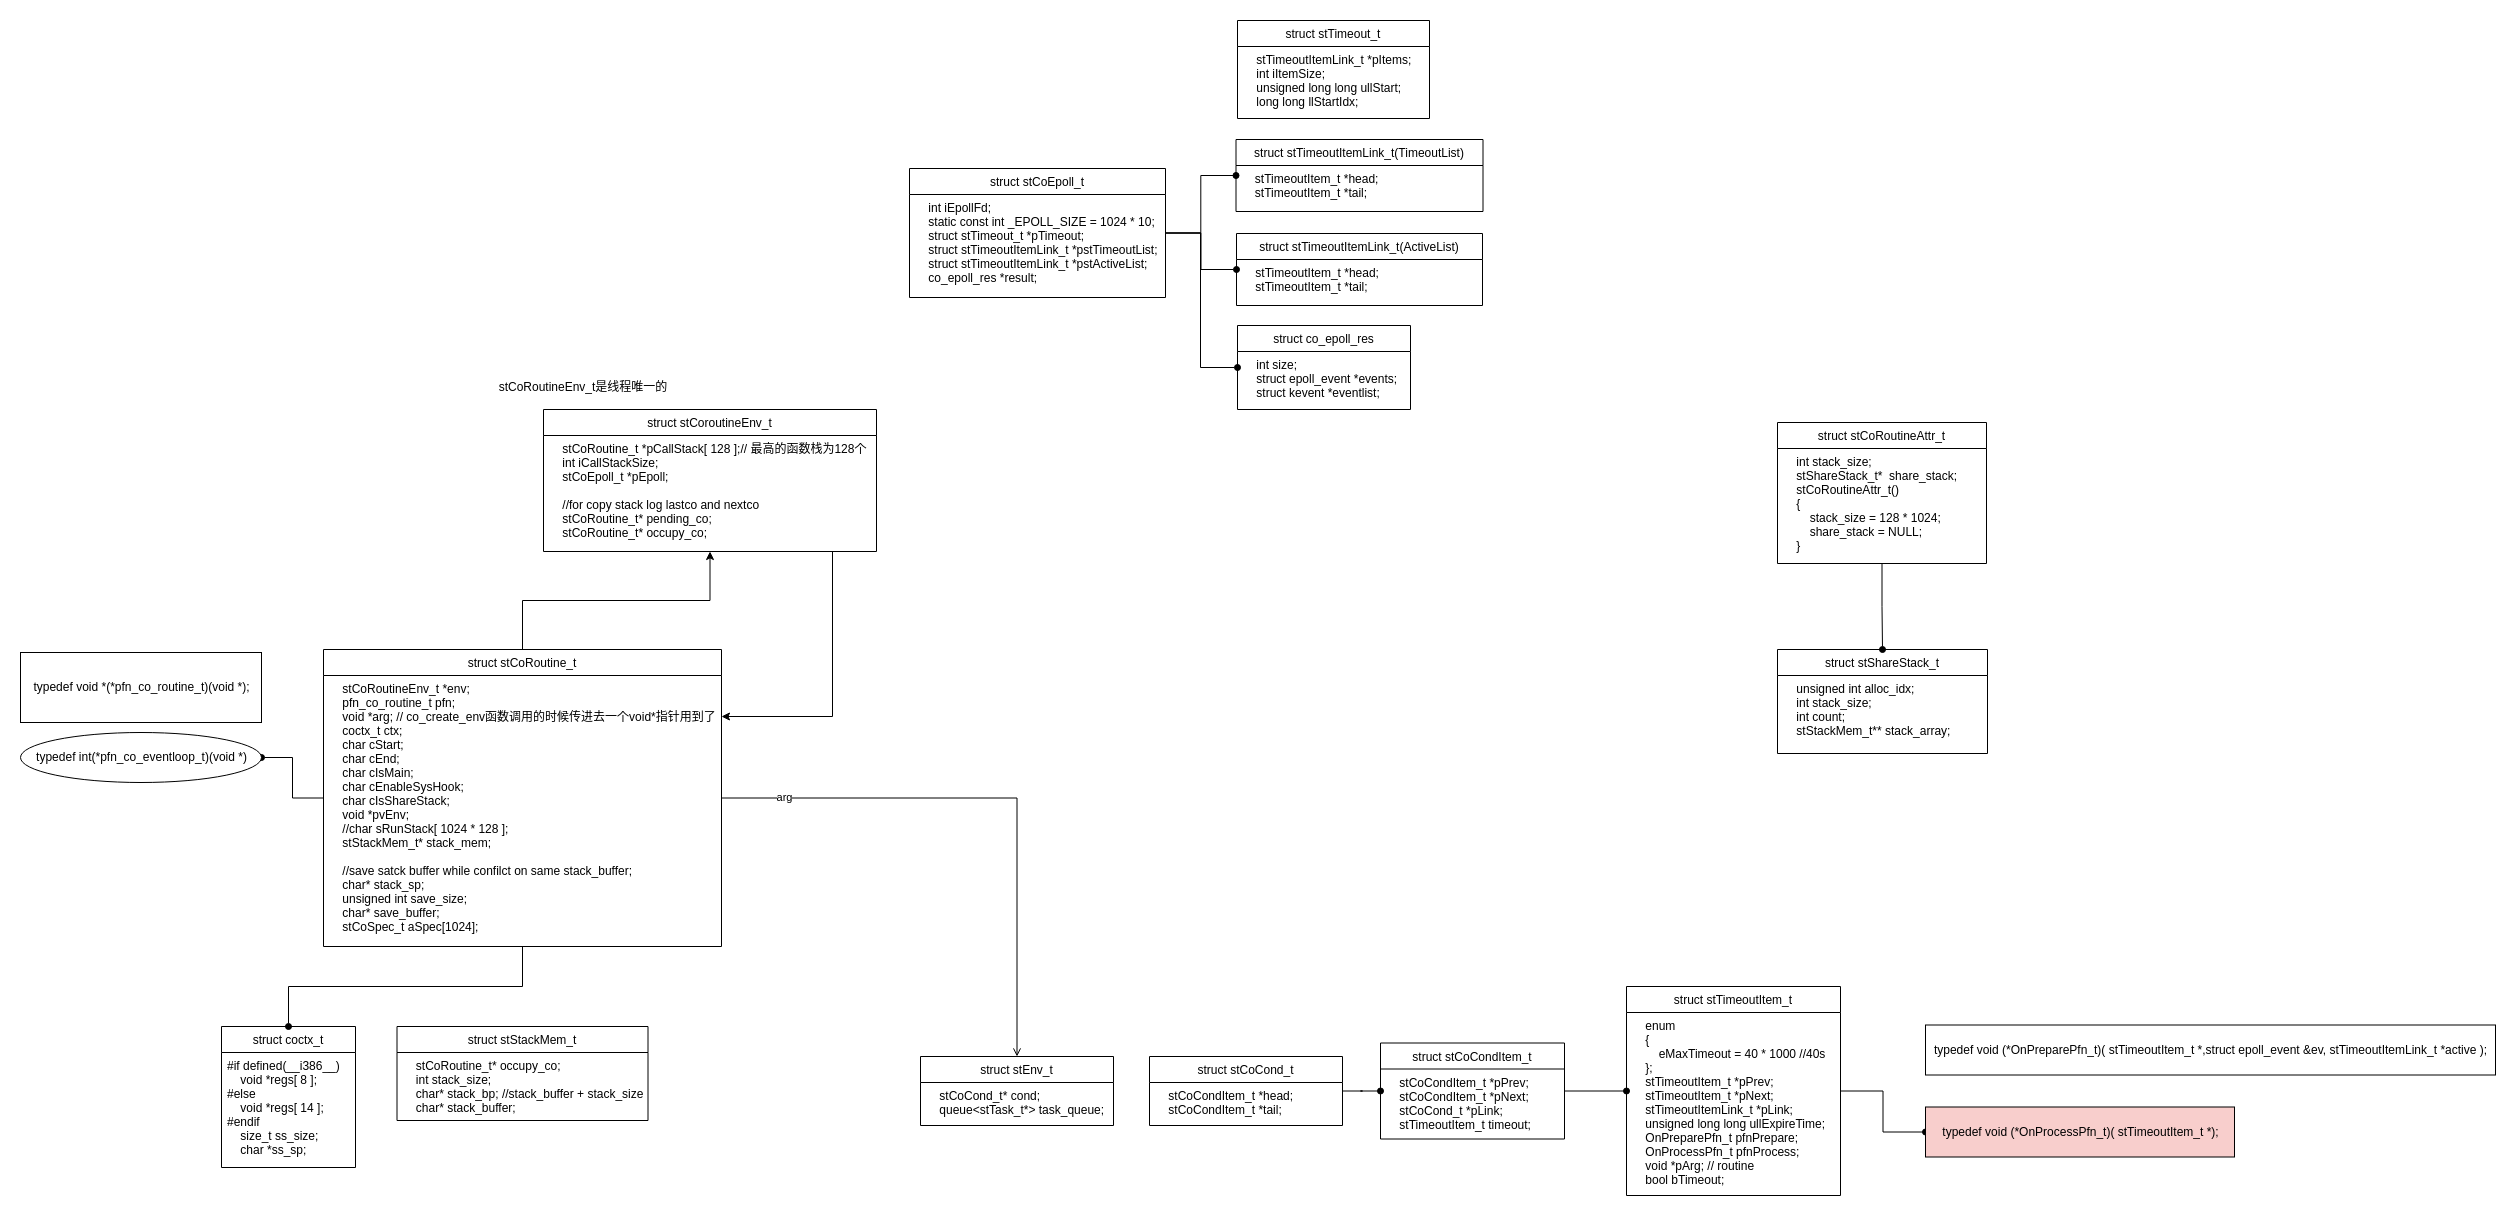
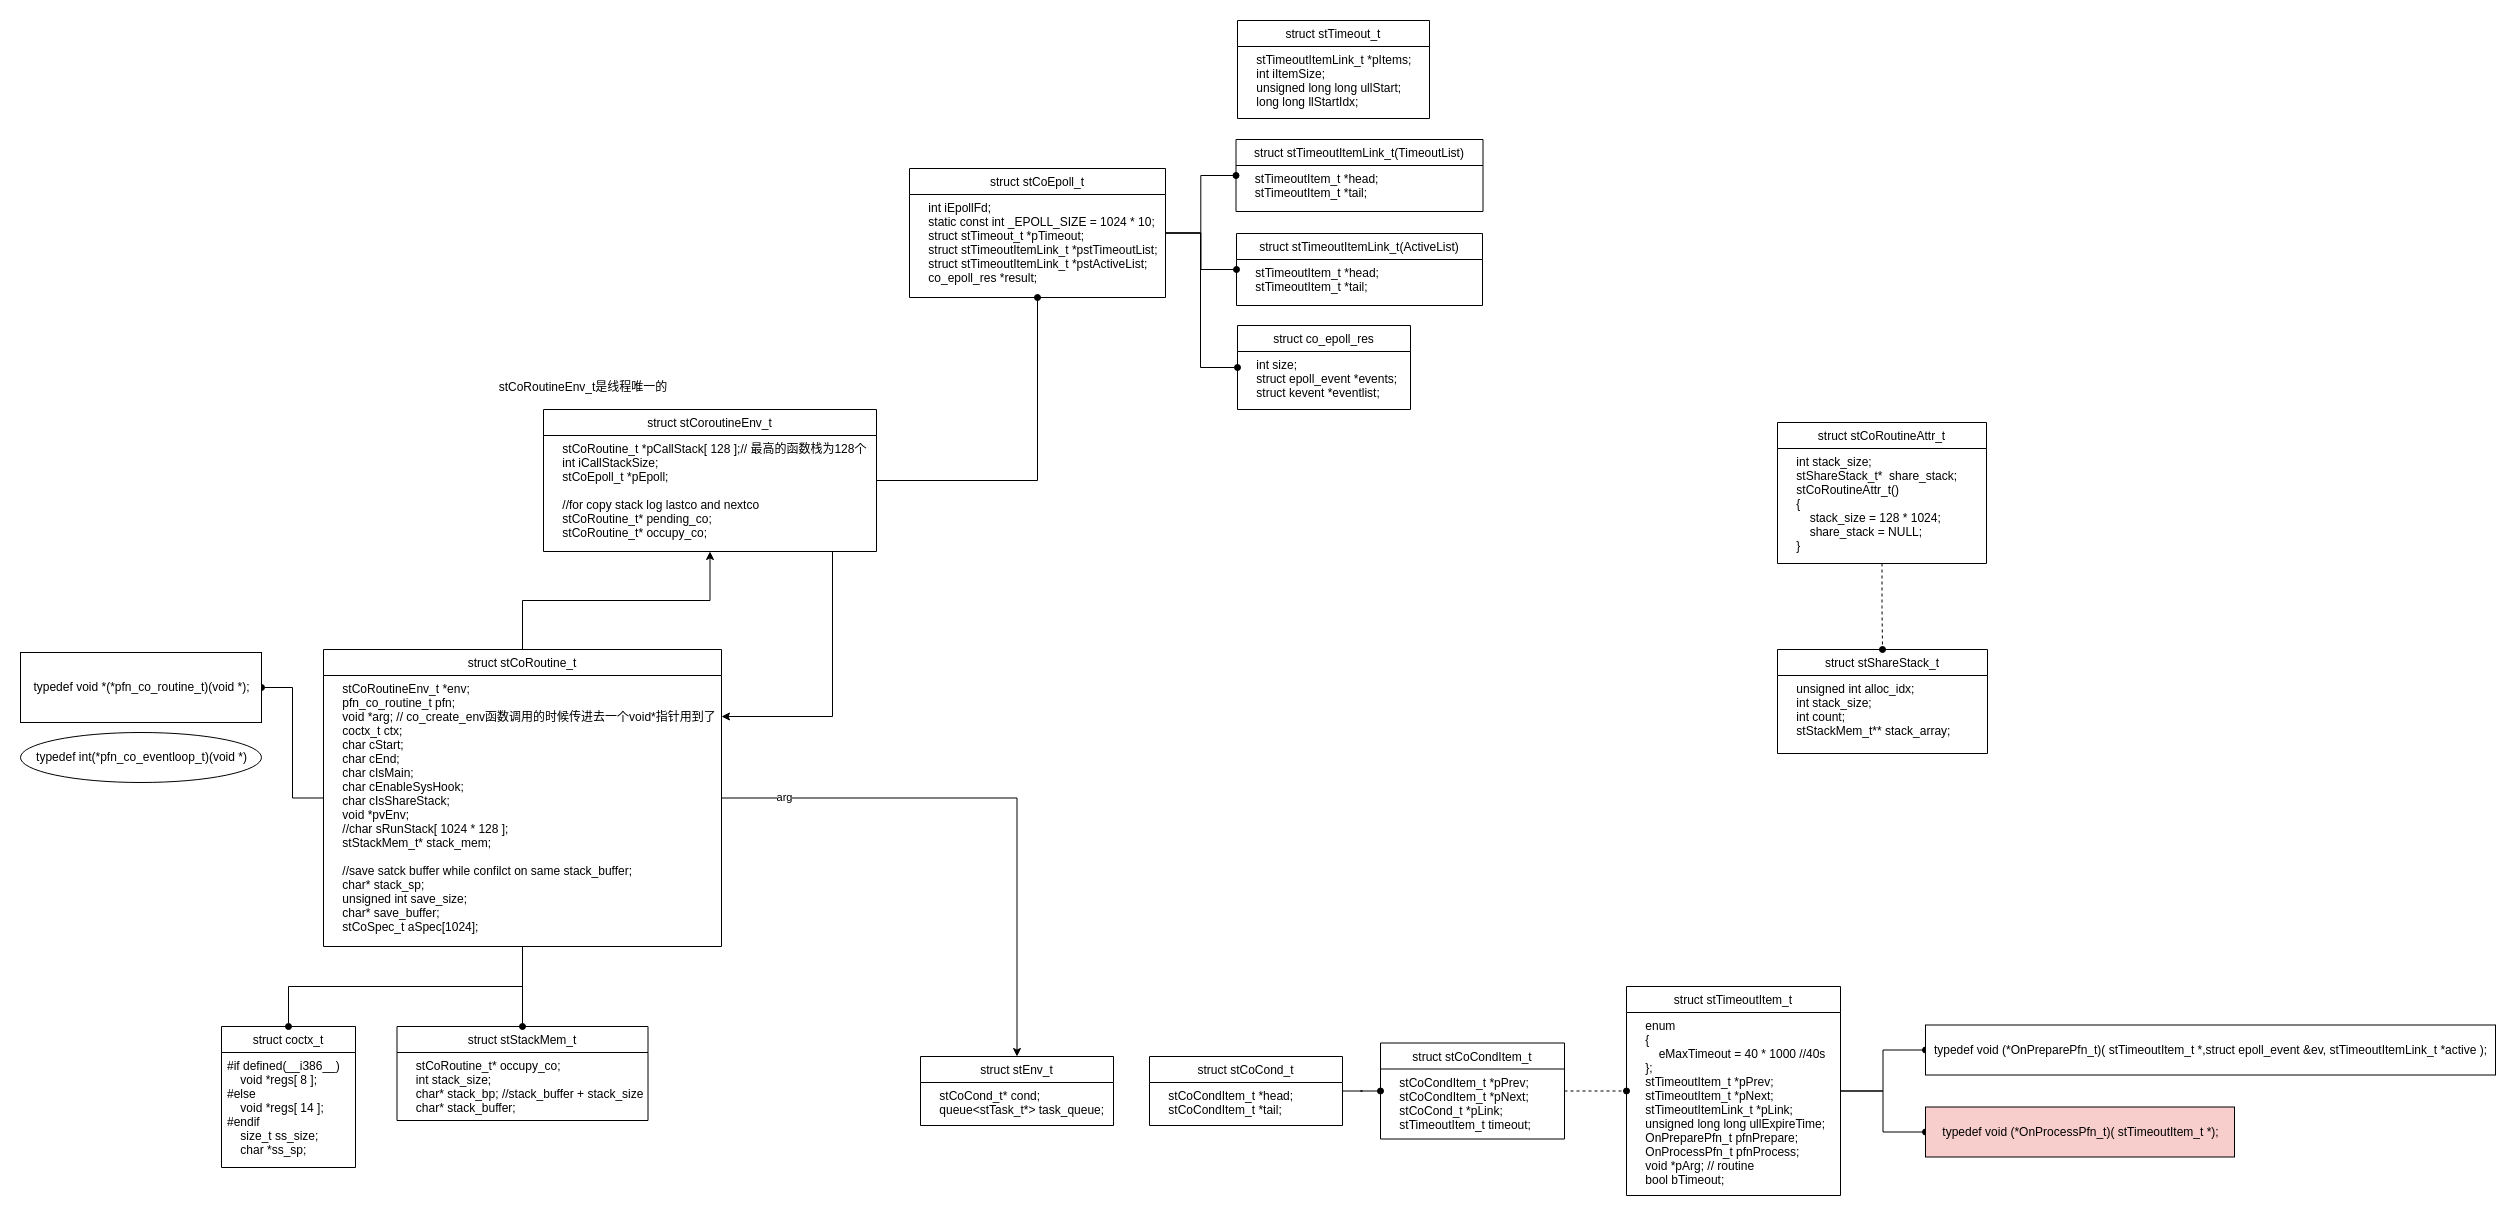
none -> (1038, 472)
(1882, 606) -> (1882, 606)
none -> (293, 708)
(278, 758) -> (523, 1006)
(1017, 1049) -> (1017, 1048)
none -> (1883, 1050)
(1595, 1091) -> (1595, 1091)
